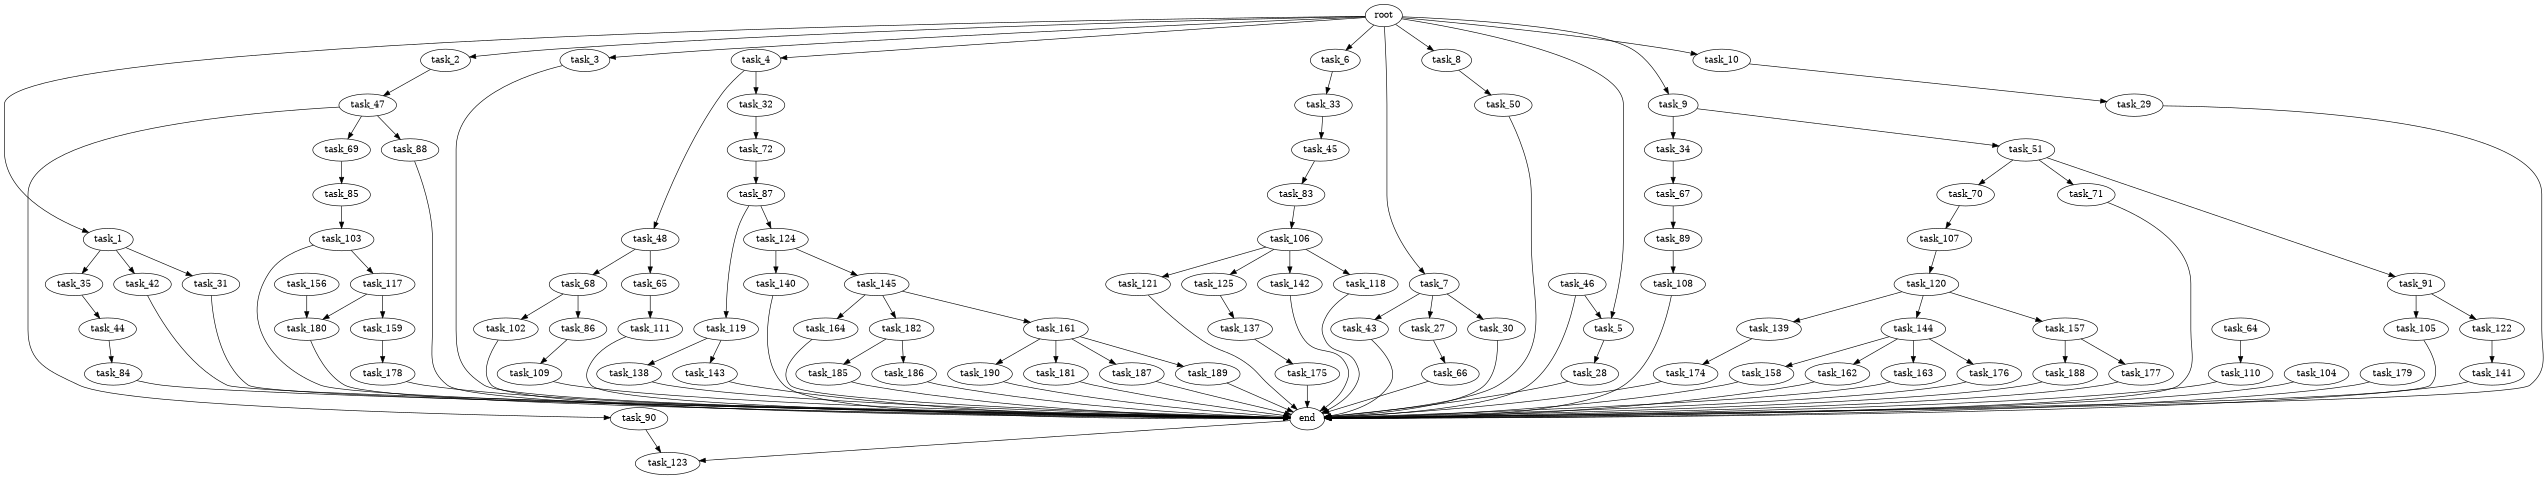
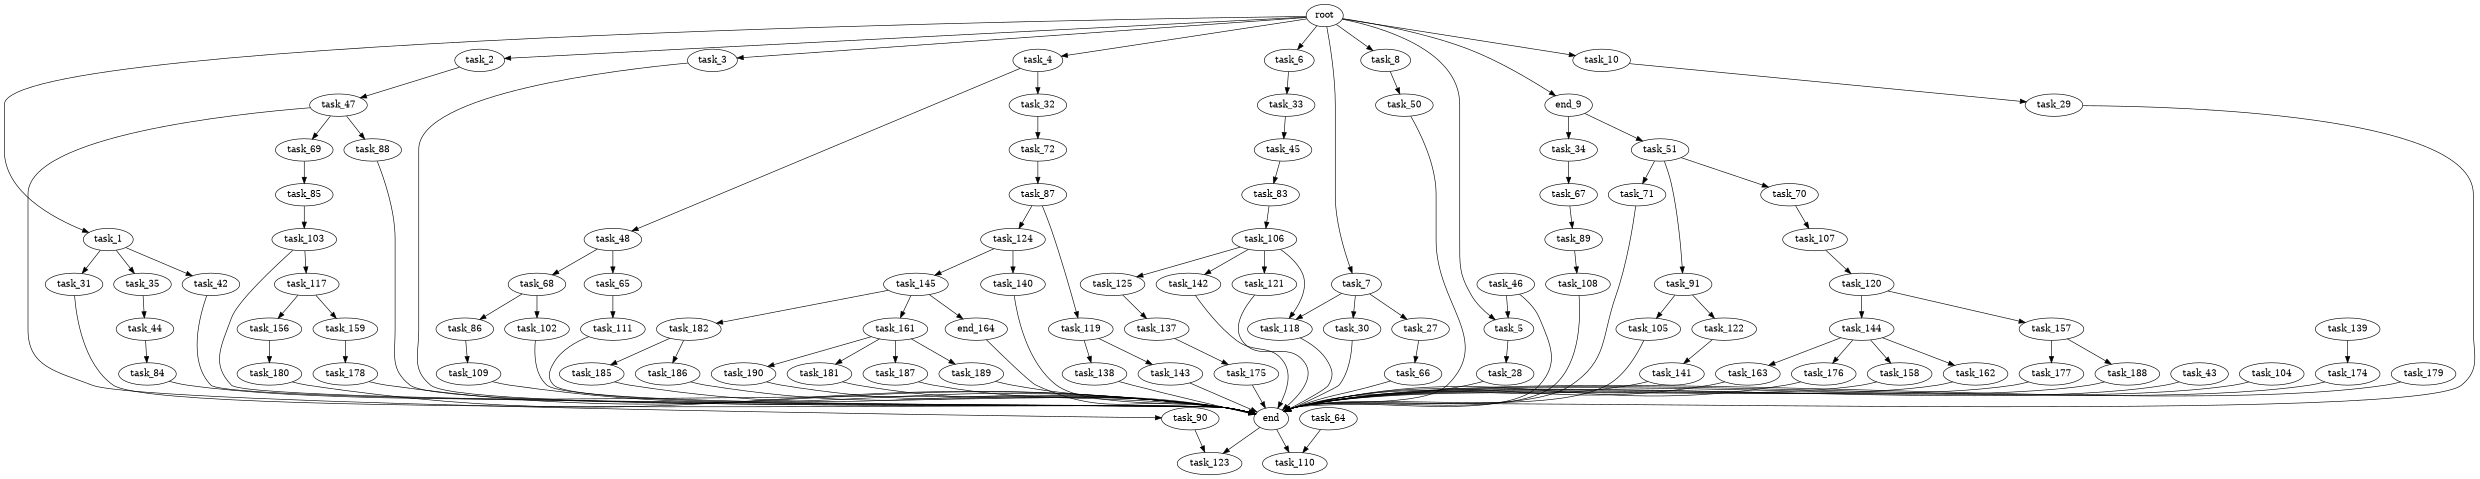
(1673, 105) -> (1569, 105)
(348, 305) -> (290, 304)
(1400, 305) -> (1322, 305)
(1851, 306) -> none
(826, 329) -> (976, 329)
(1775, 410) -> (1281, 438)
